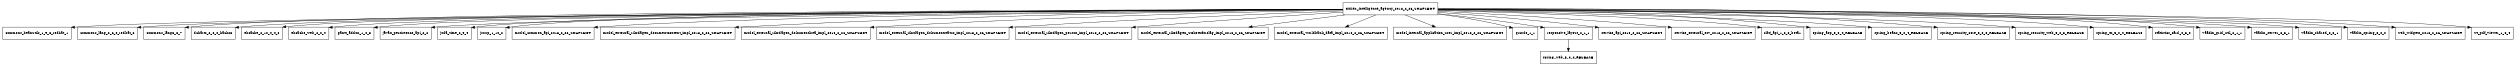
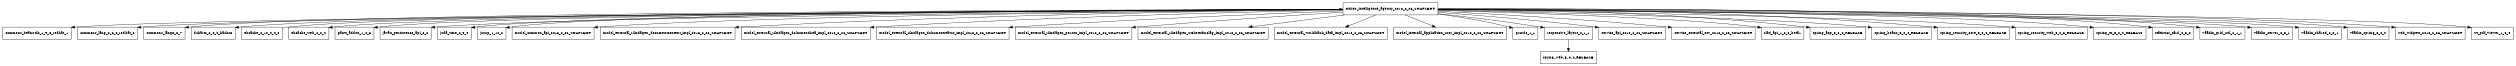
(814, 13) -> (811, 13)
